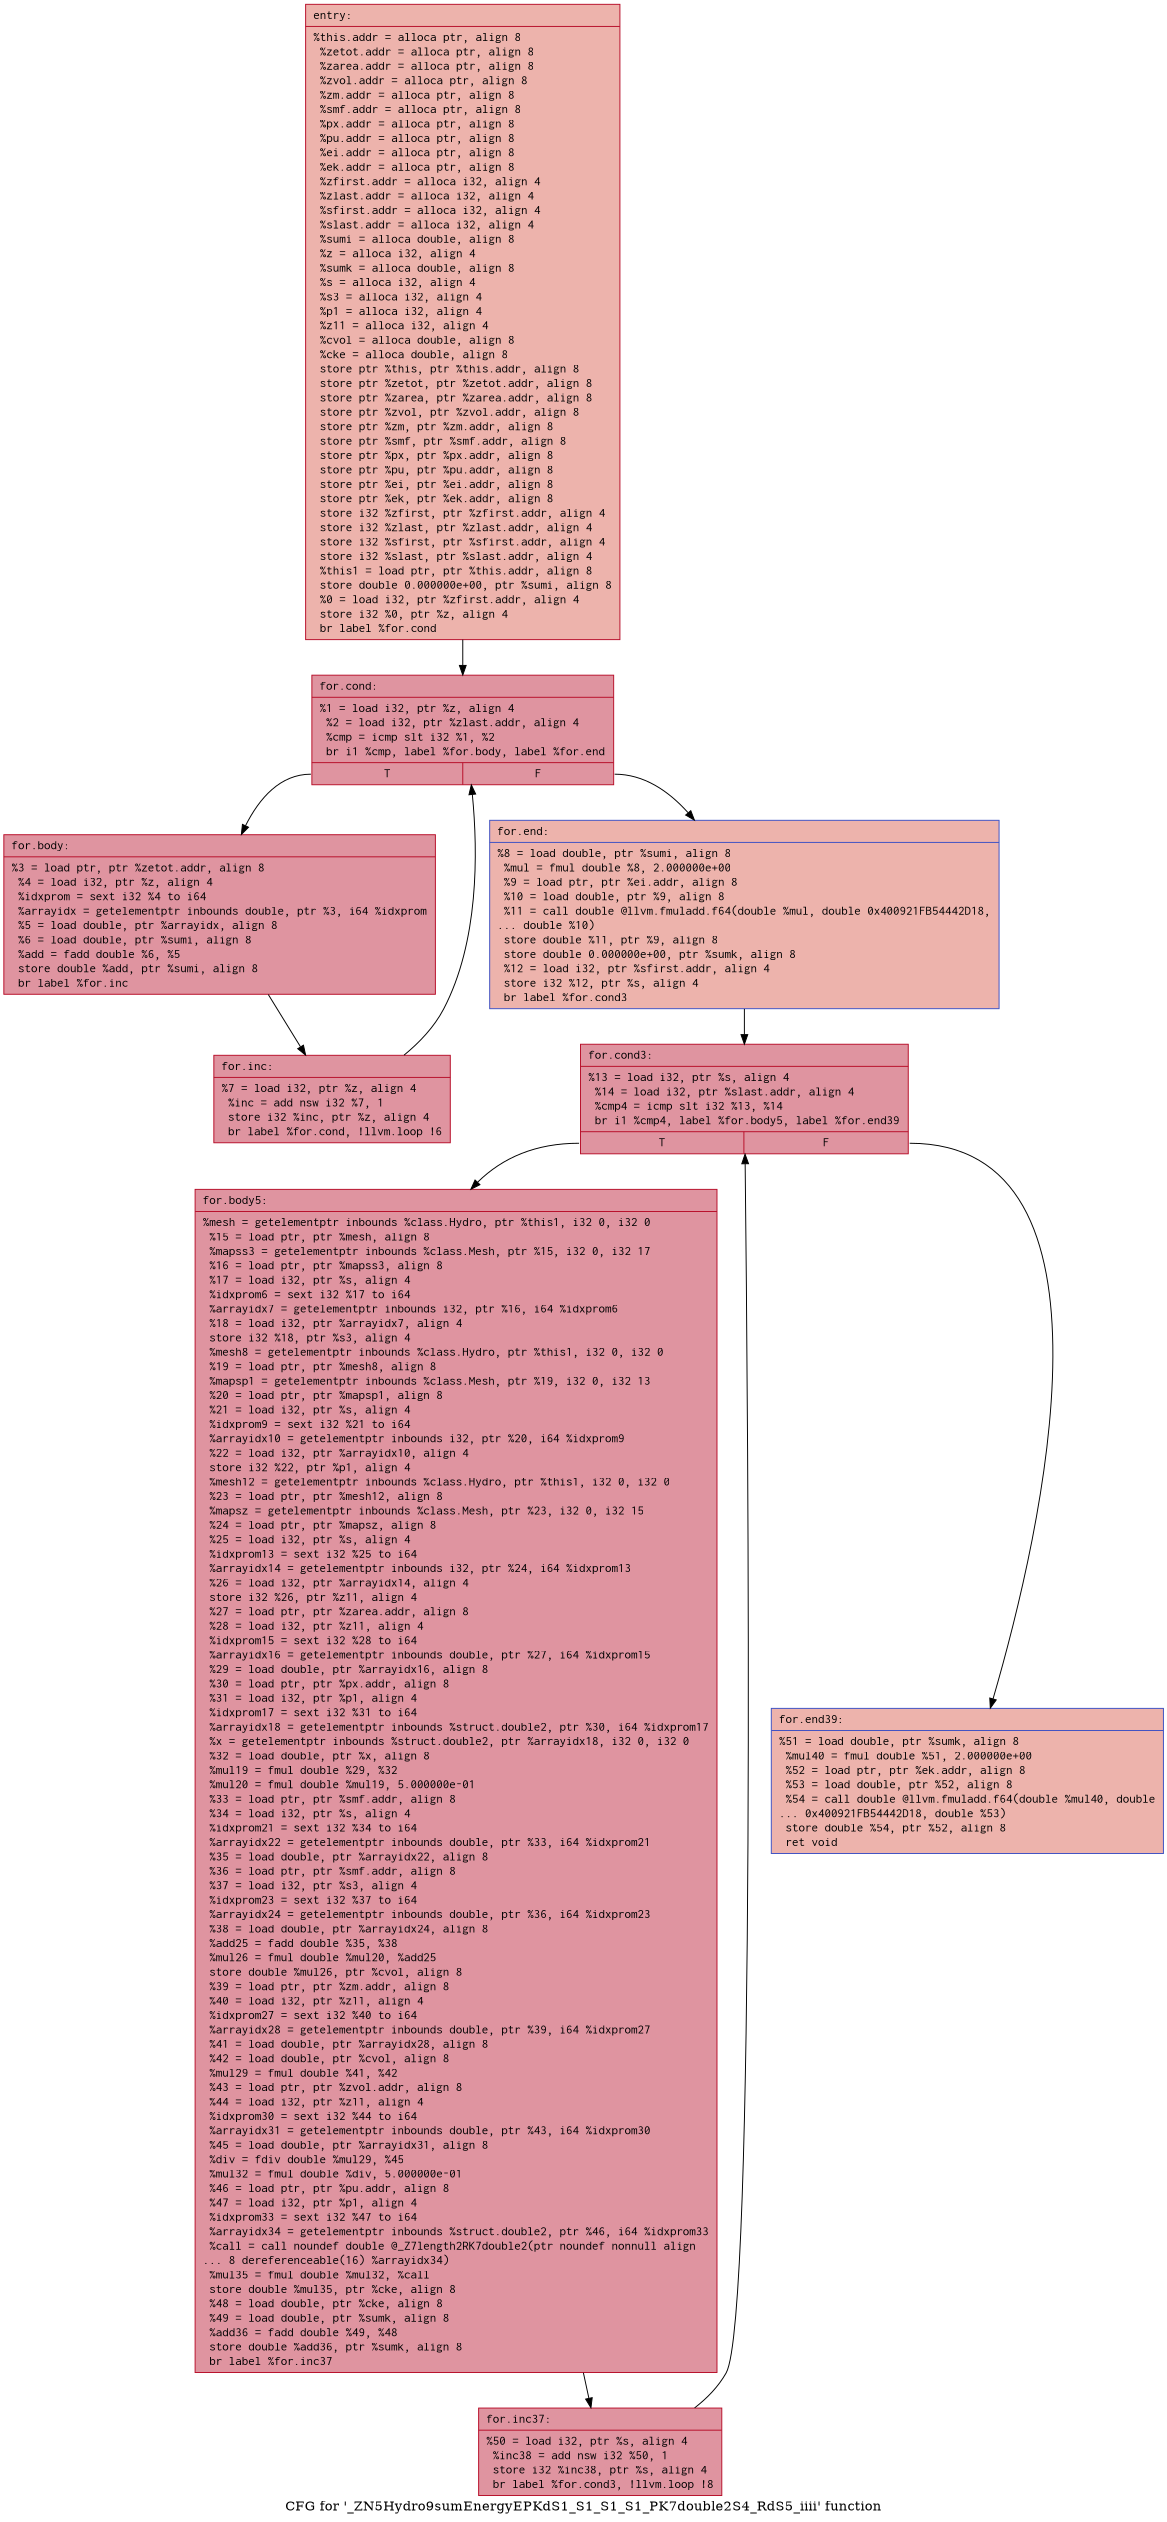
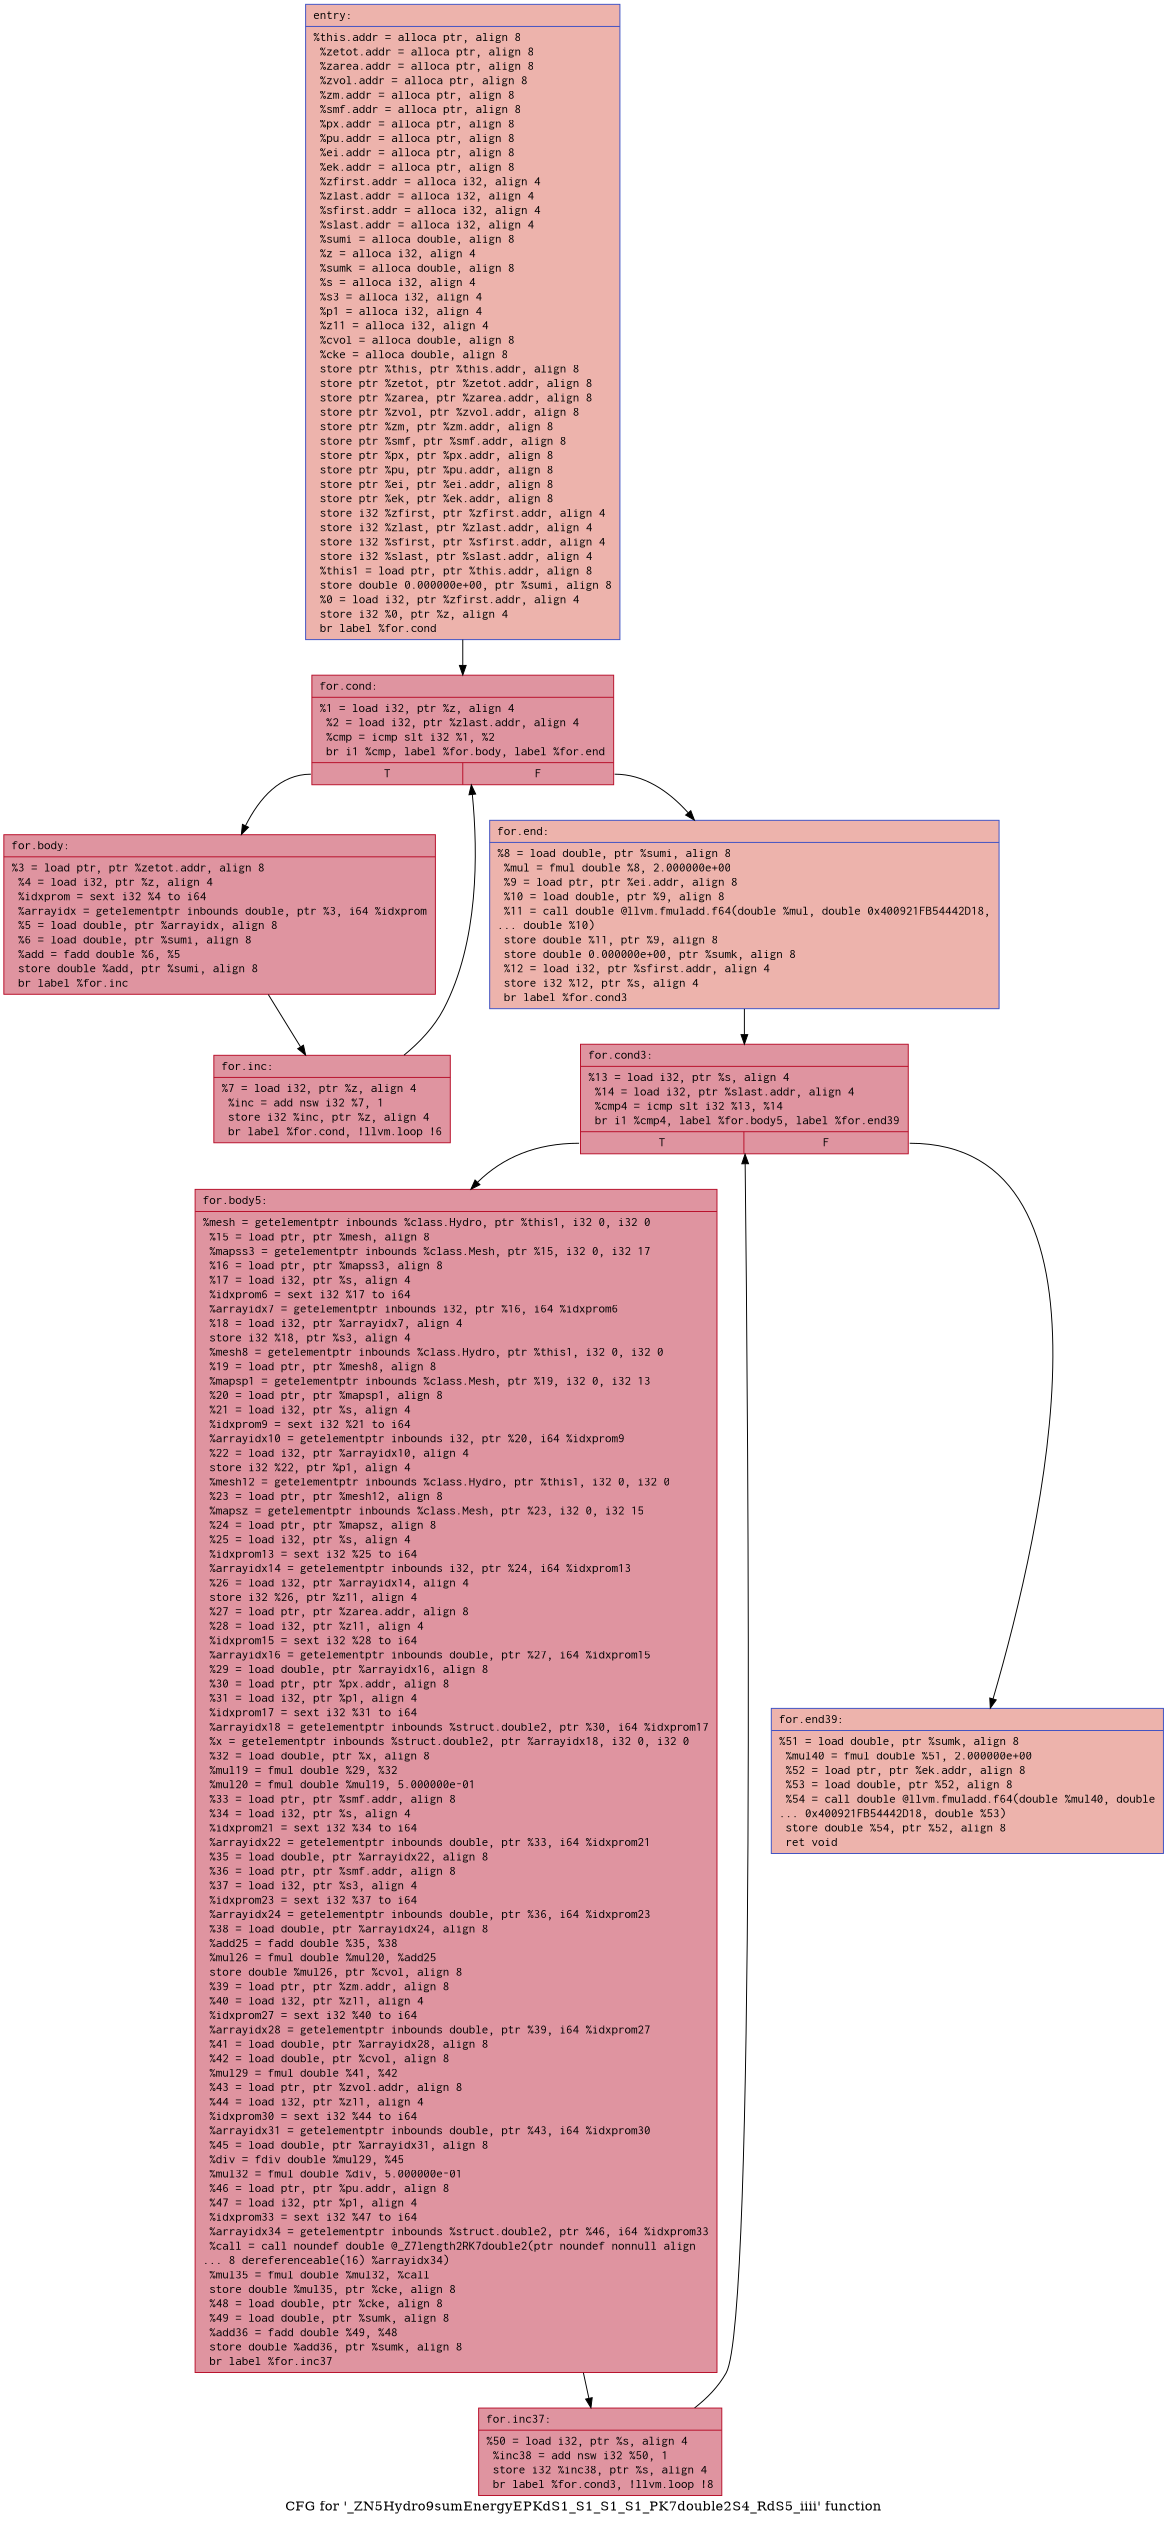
(463, 322) -> (463, 322)
